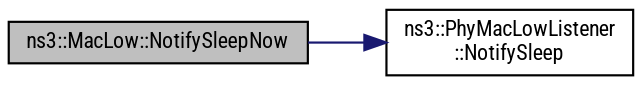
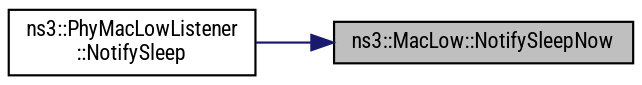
(336, 43) -> (284, 43)
